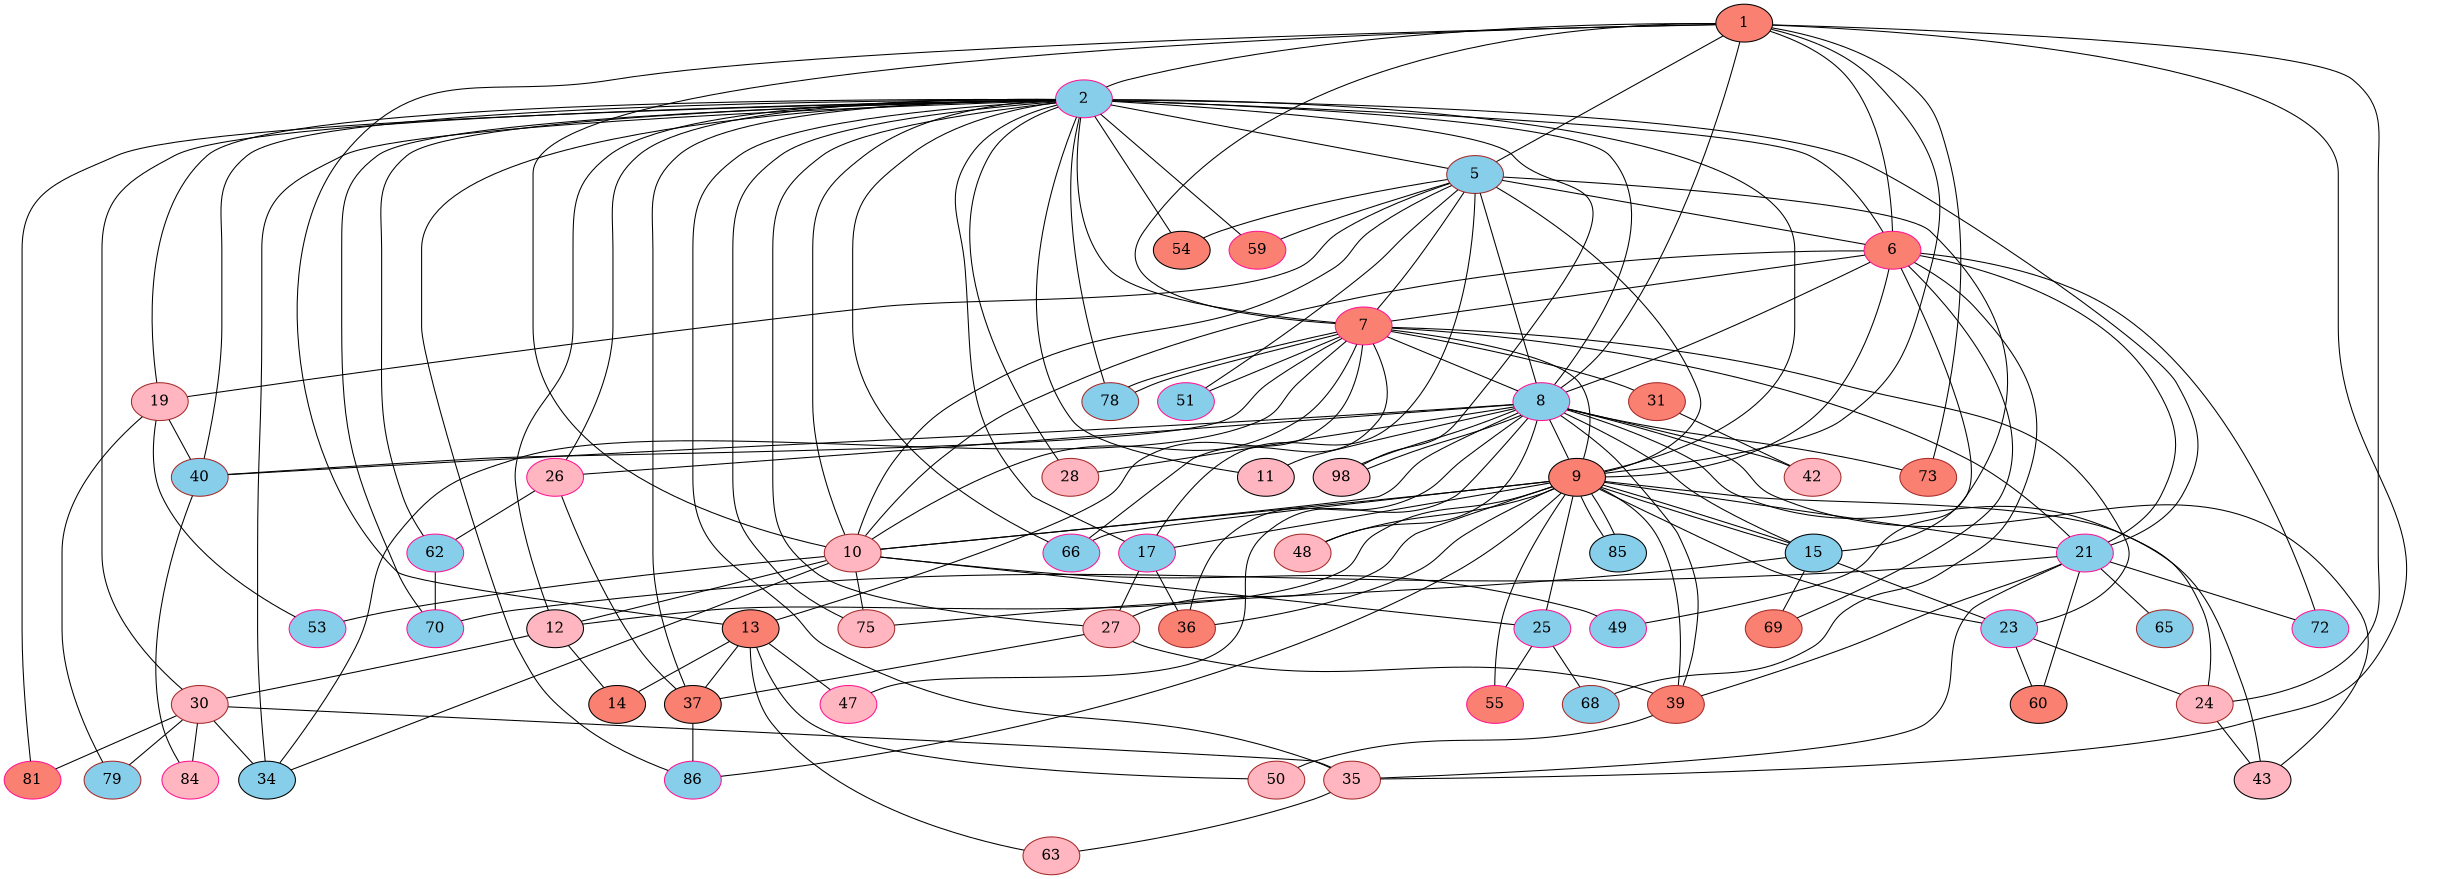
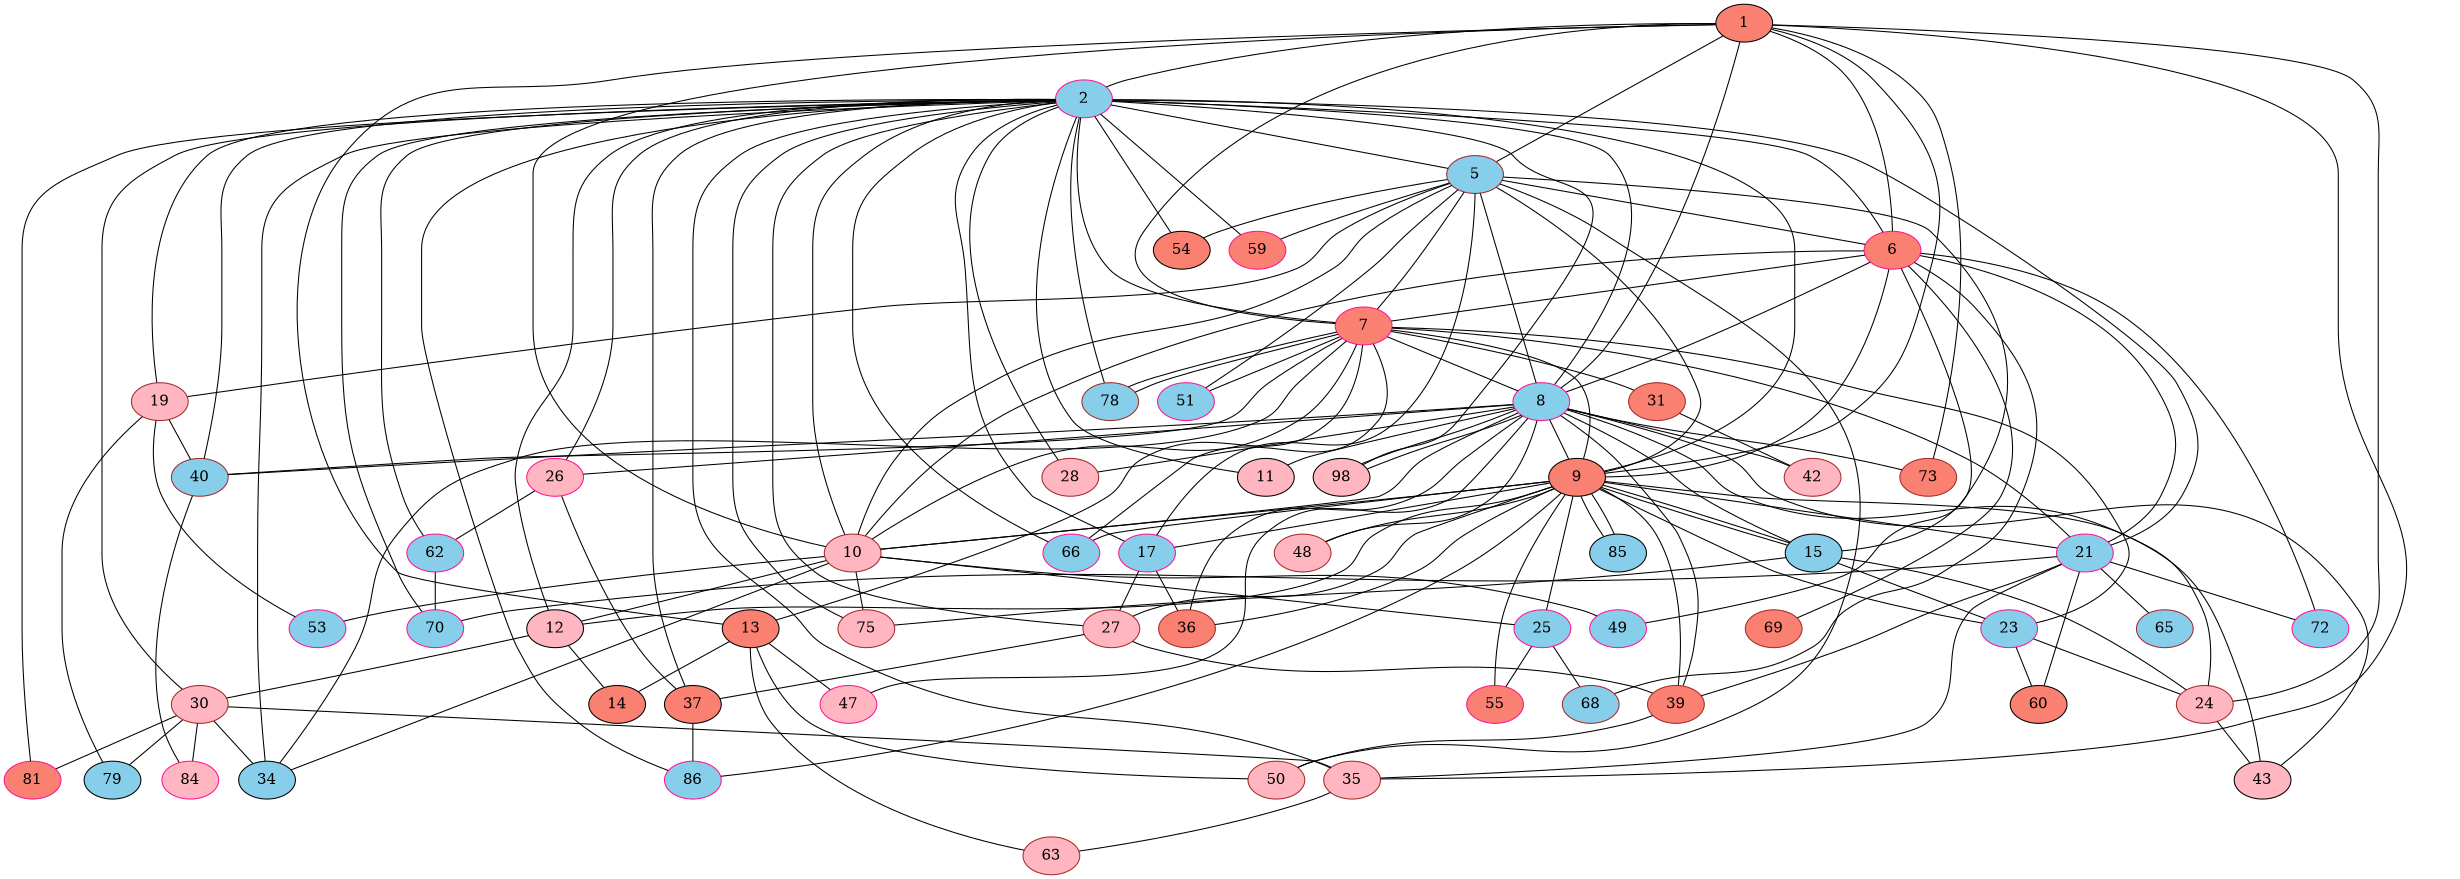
(1789, 600) -> (2023, 601)
(722, 667) -> none
none -> (1795, 679)
(112, 780) -> (112, 780)
